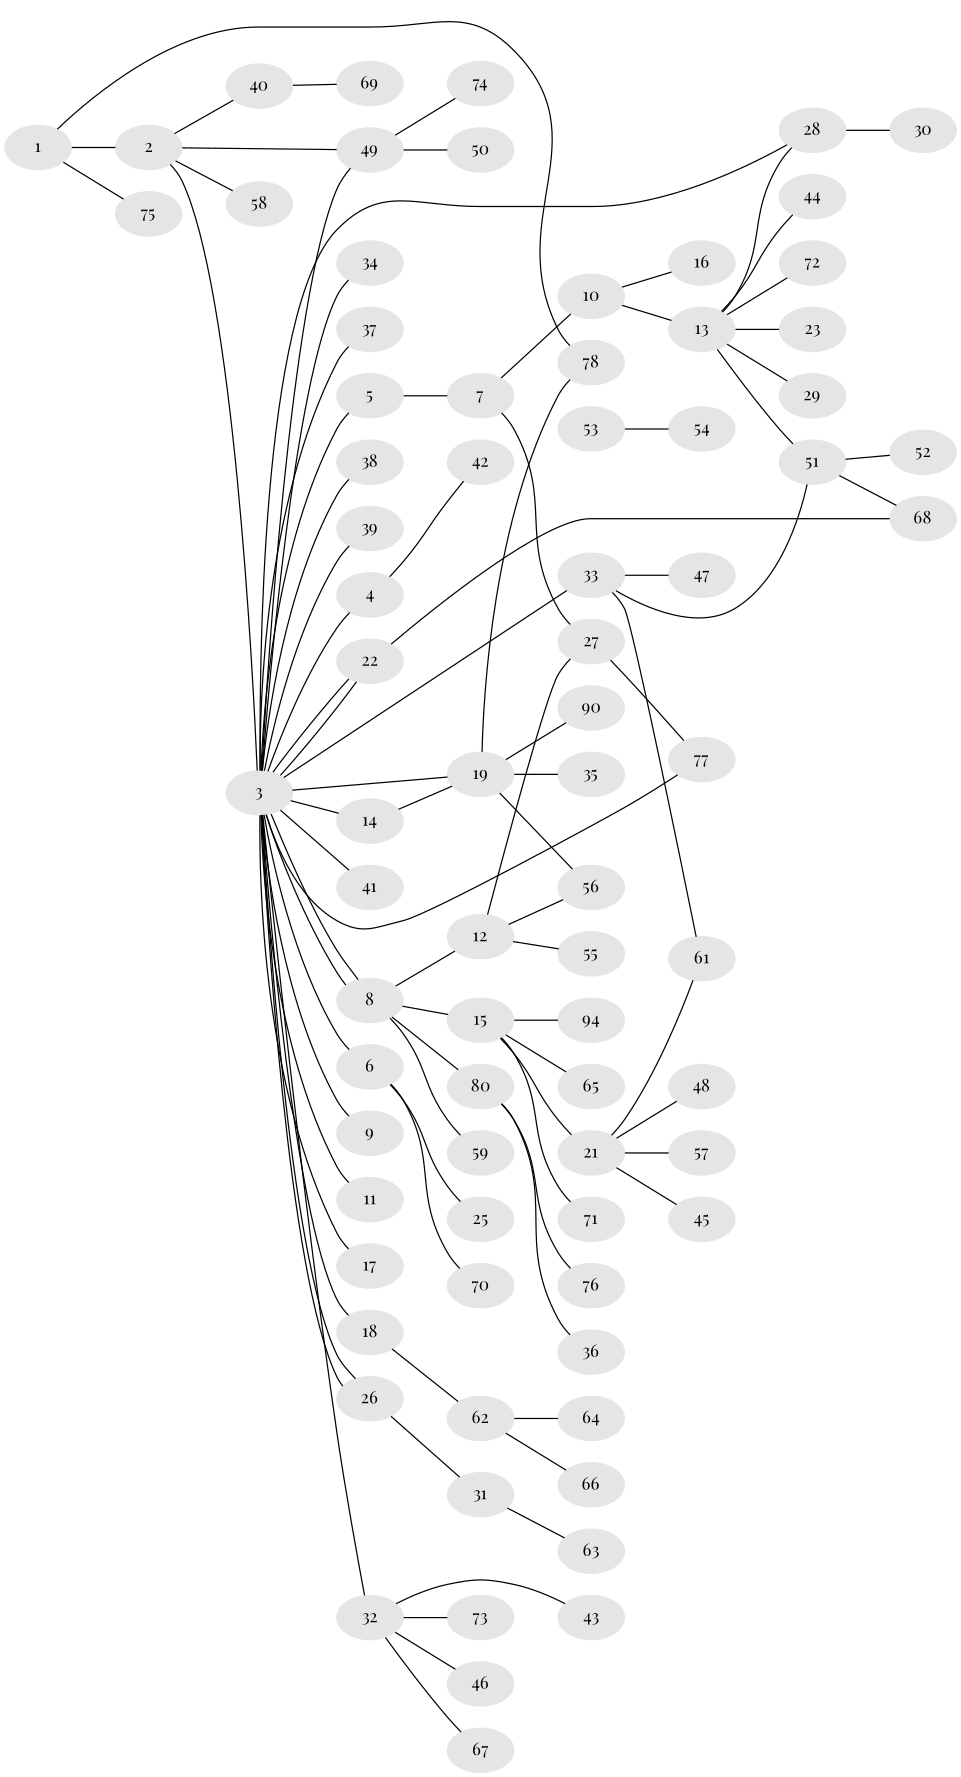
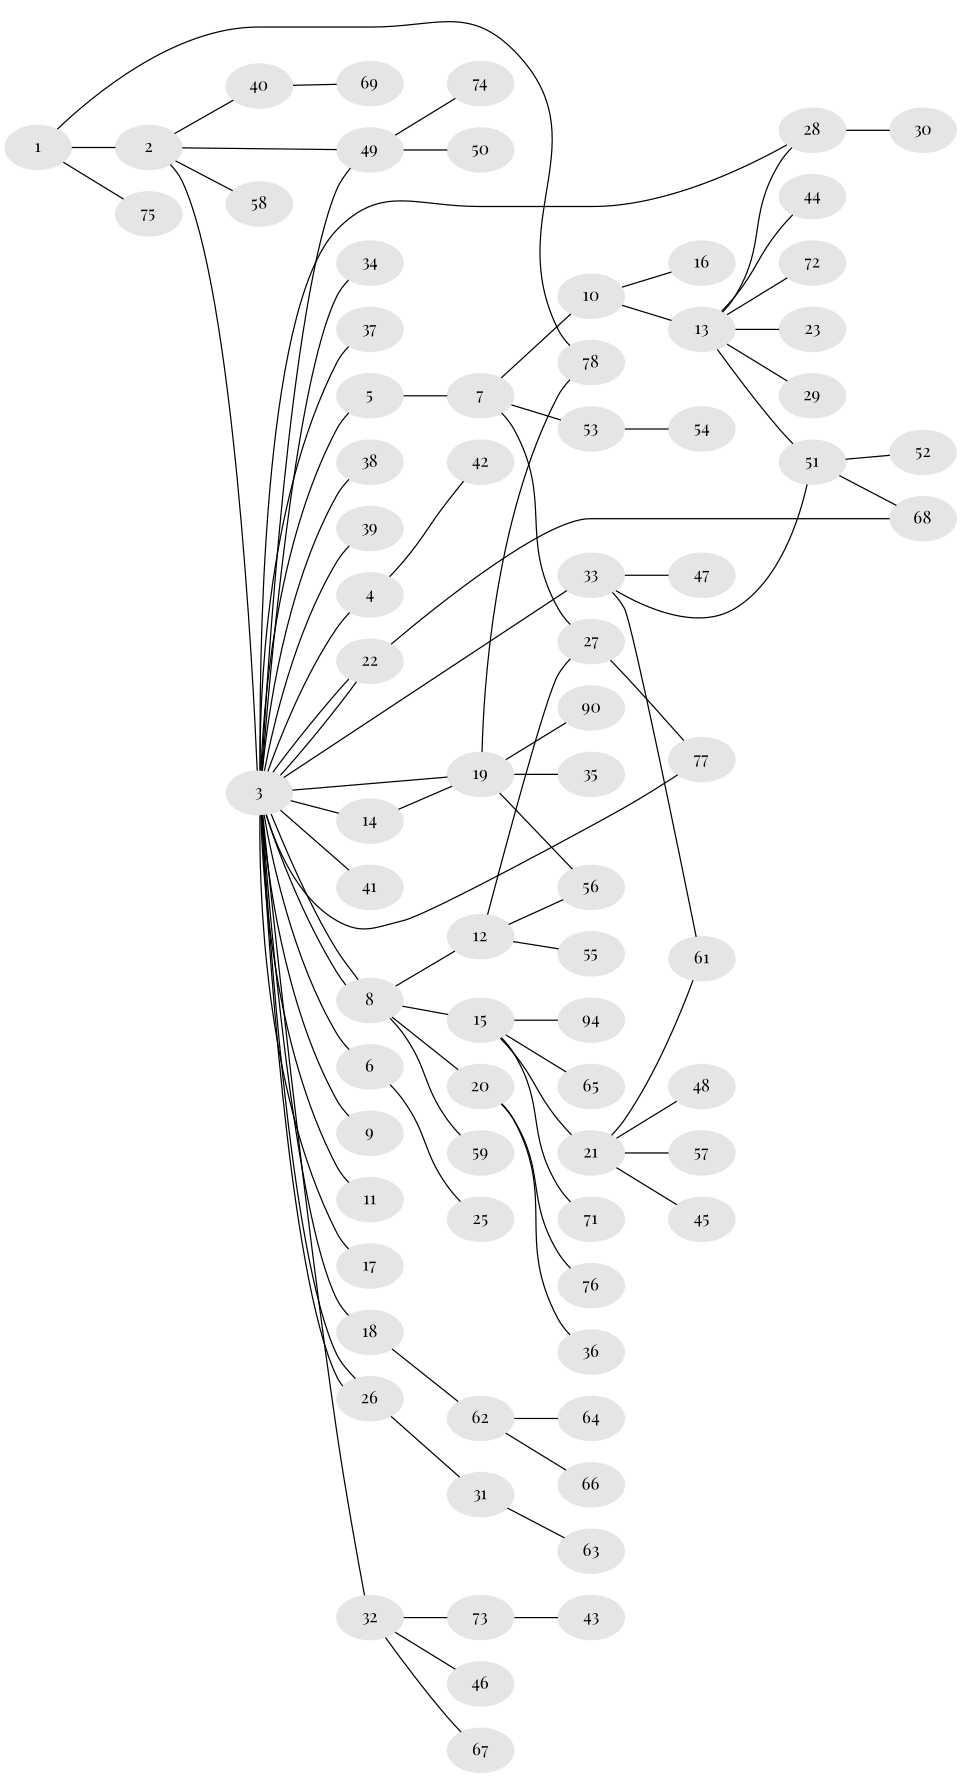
none -> (536, 412)
(481, 1087) -> (481, 1087)
(481, 1286) -> none
(481, 1580) -> (536, 1618)
